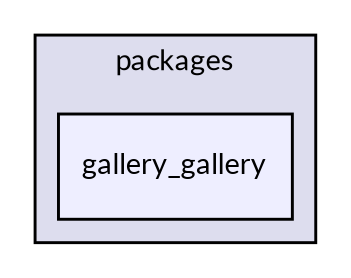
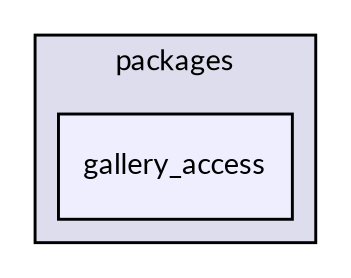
(175, 167) -> (175, 167)
